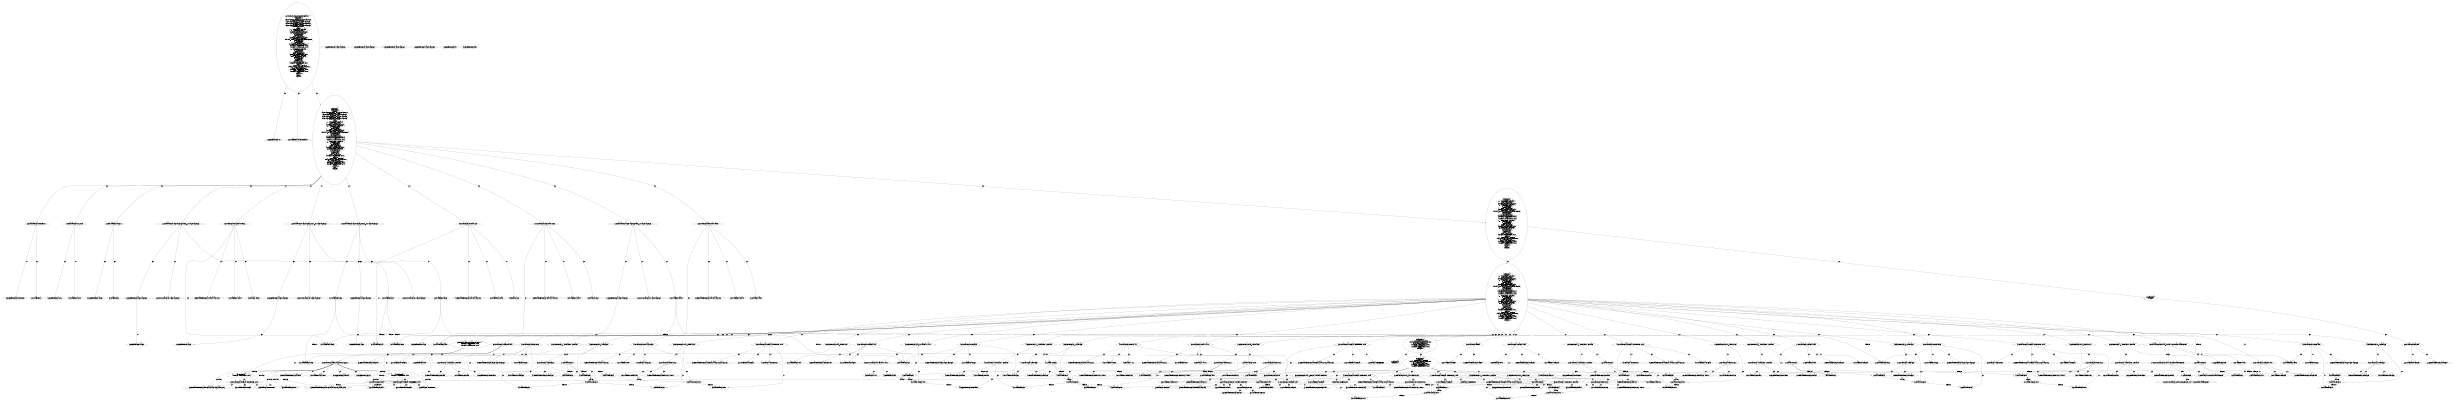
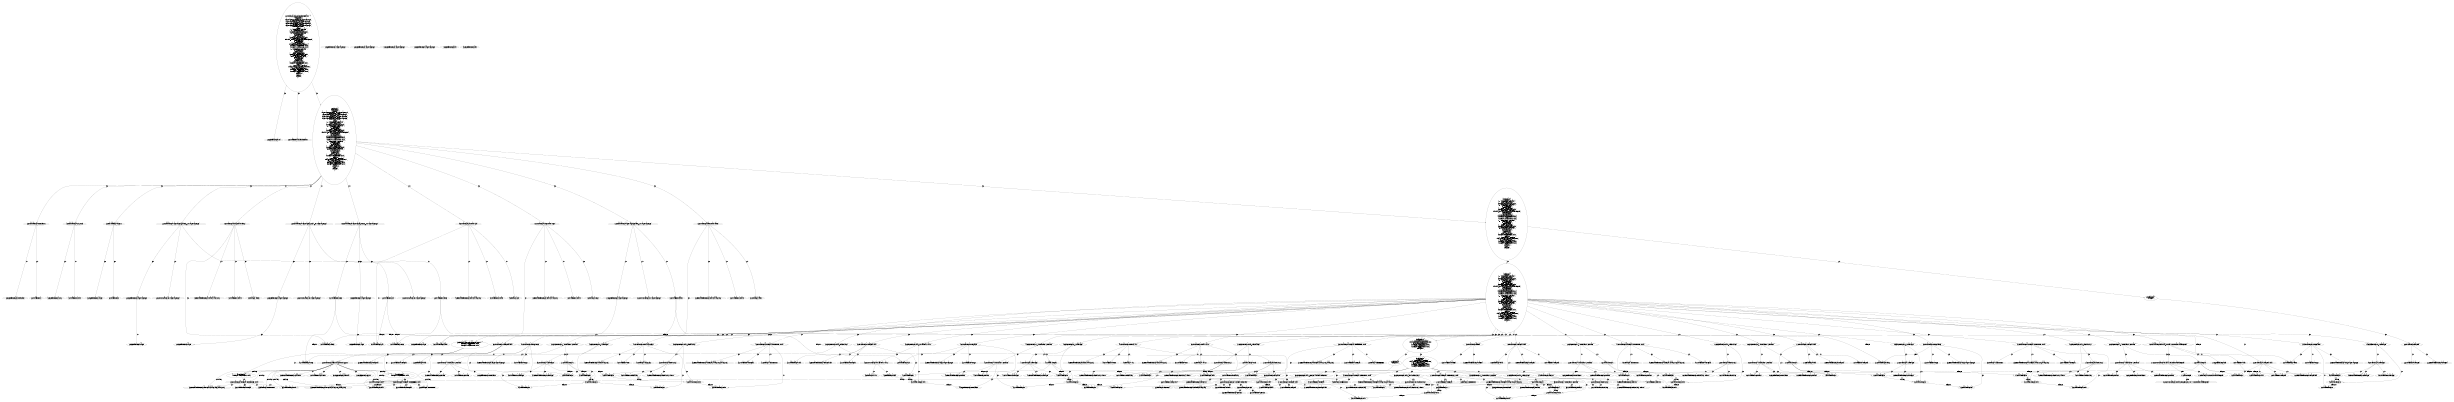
(1916, 354) -> (1916, 354)
(1407, 376) -> (1407, 376)
